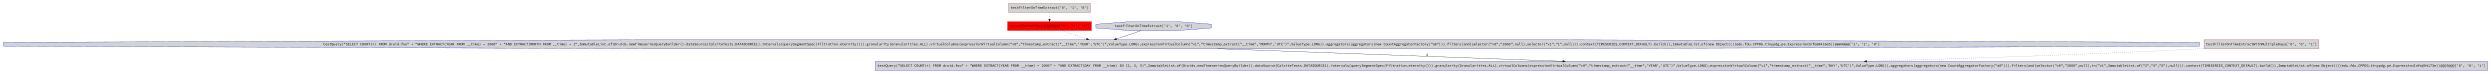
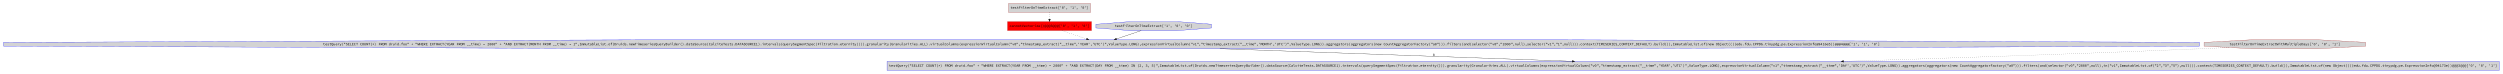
(2261, 44) -> (2285, 44)
